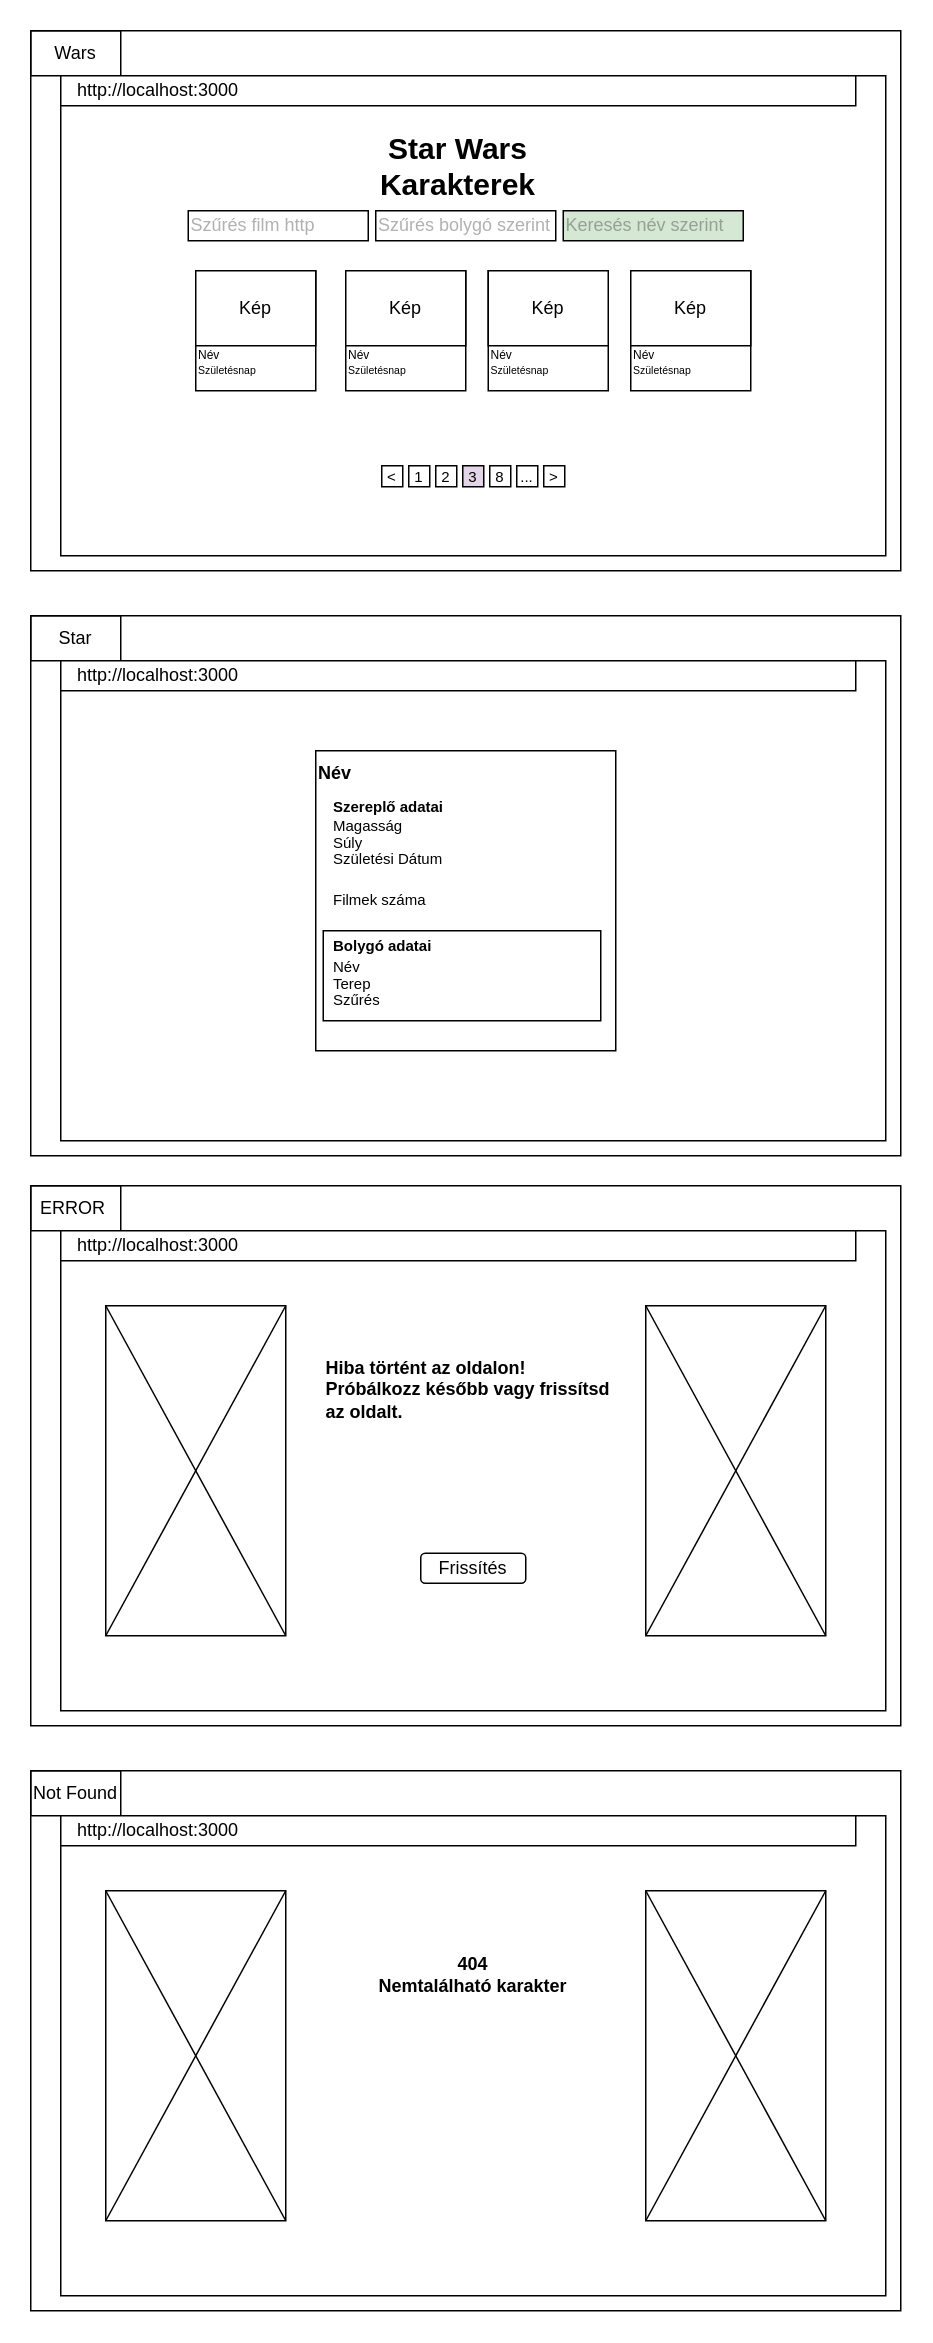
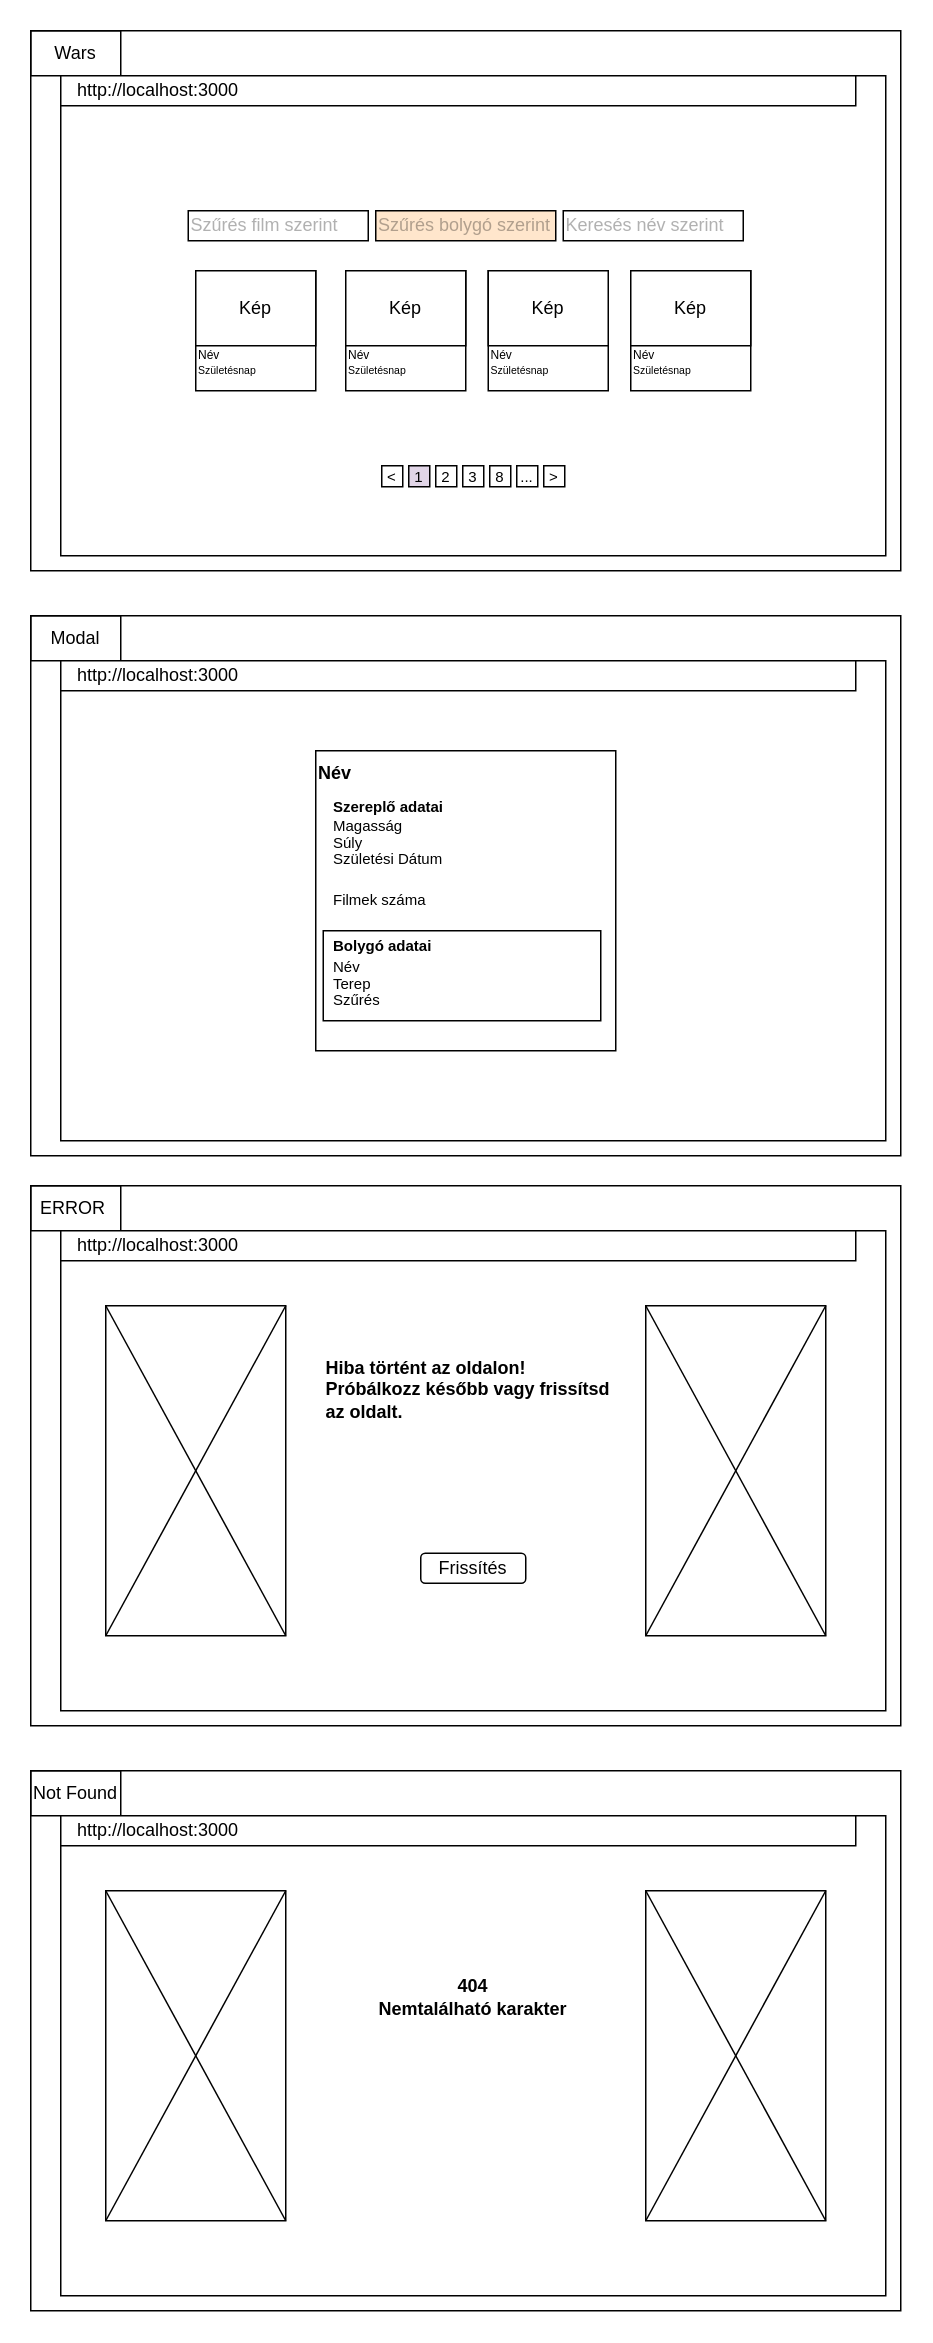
(458, 166) -> none
(263, 226) -> (275, 226)
(466, 226) -> (466, 226)
(653, 226) -> (653, 226)
(419, 476) -> (419, 476)
(473, 476) -> (473, 476)
(76, 638) -> (76, 638)
(473, 1975) -> (473, 1997)
